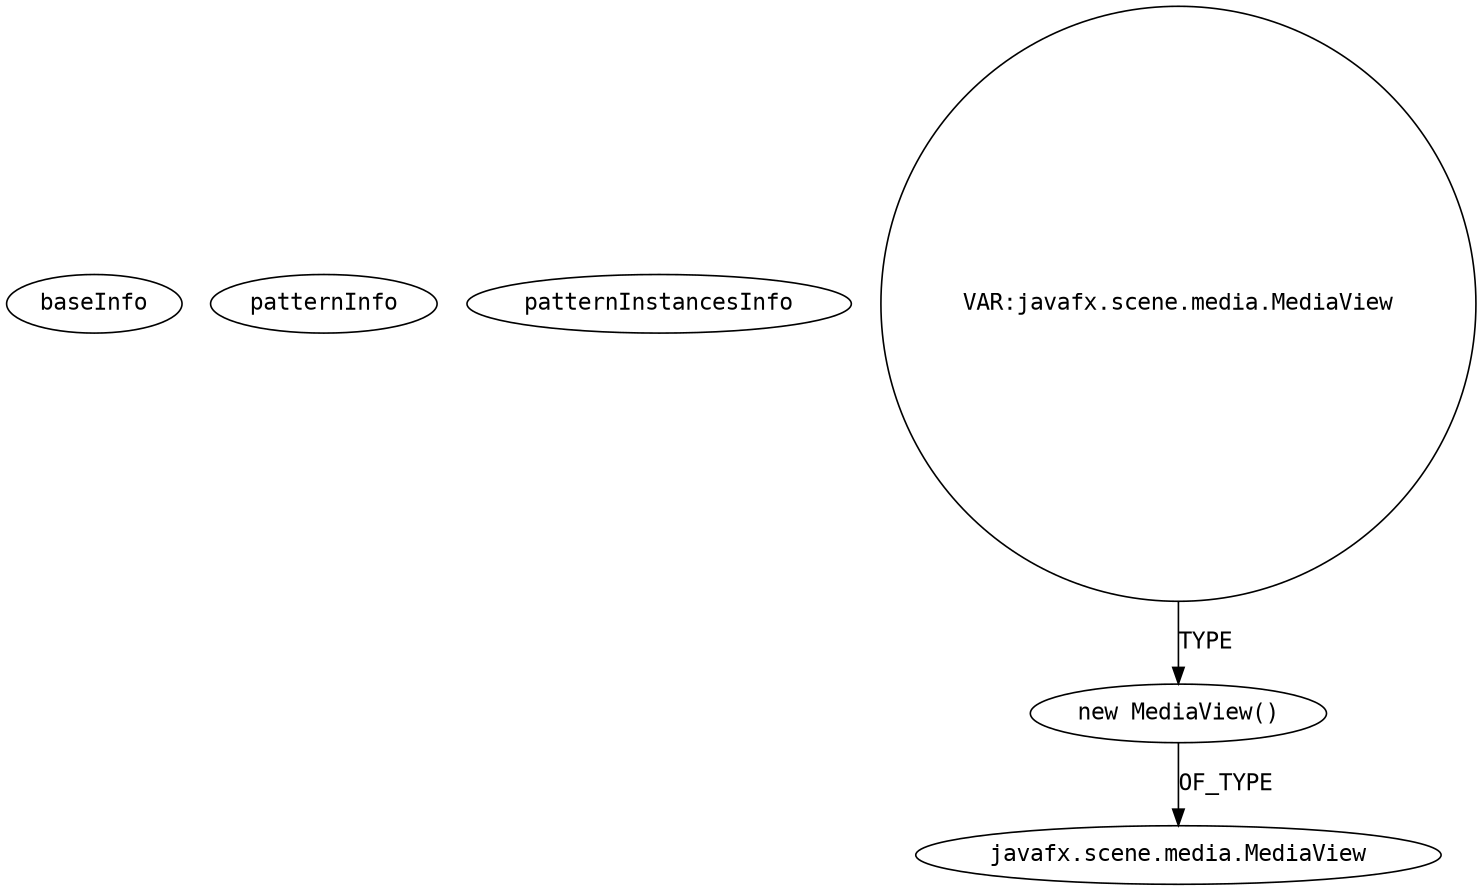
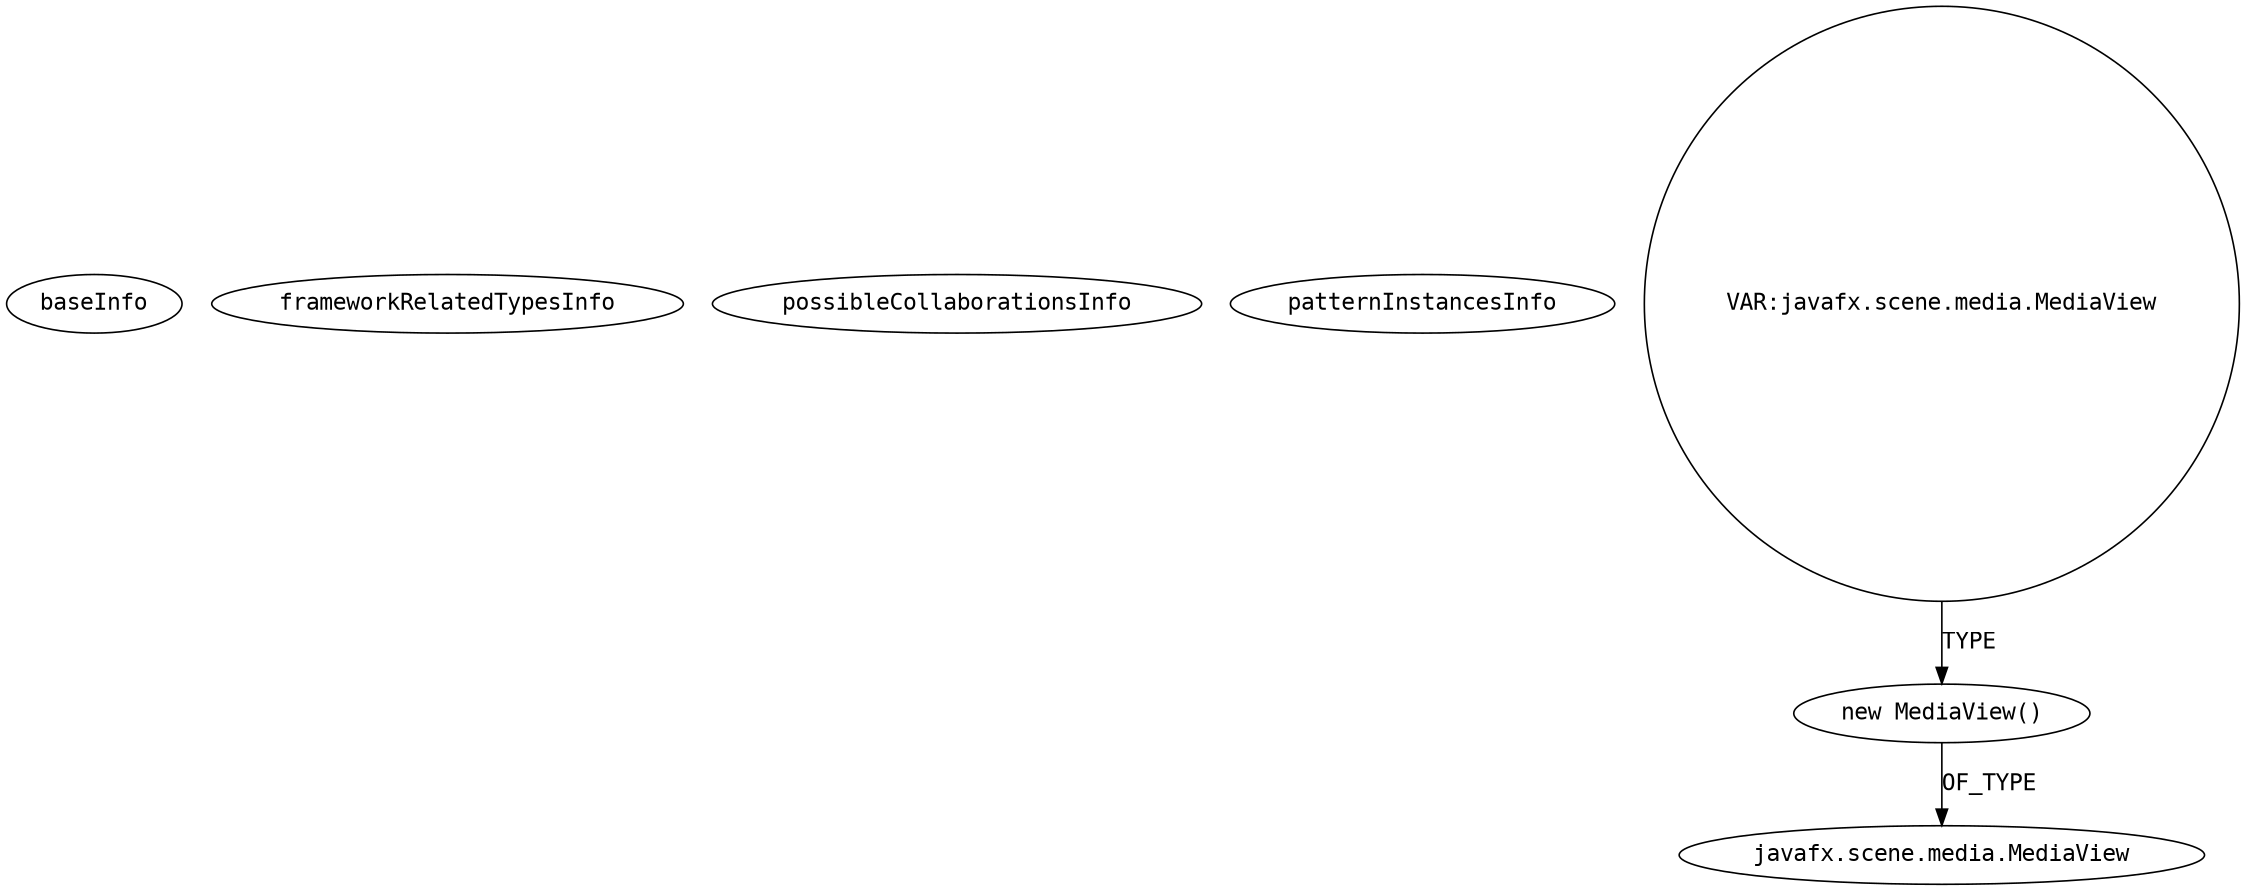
(324, 304) -> none
none -> (448, 304)
none -> (957, 304)
